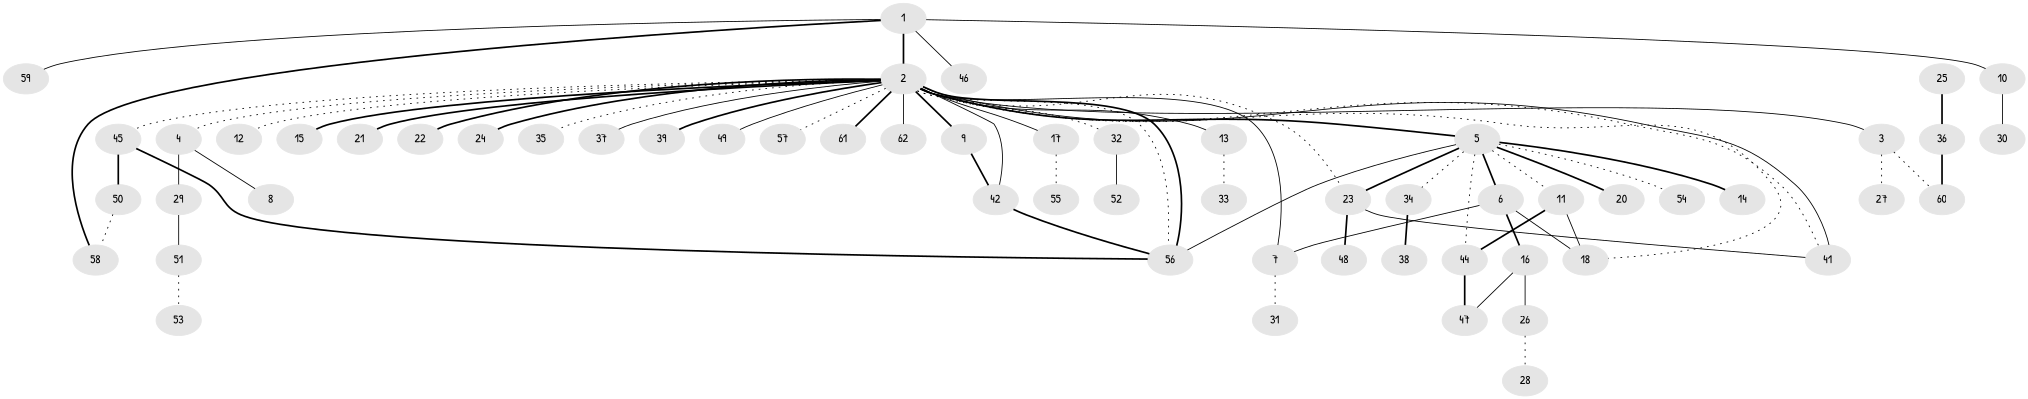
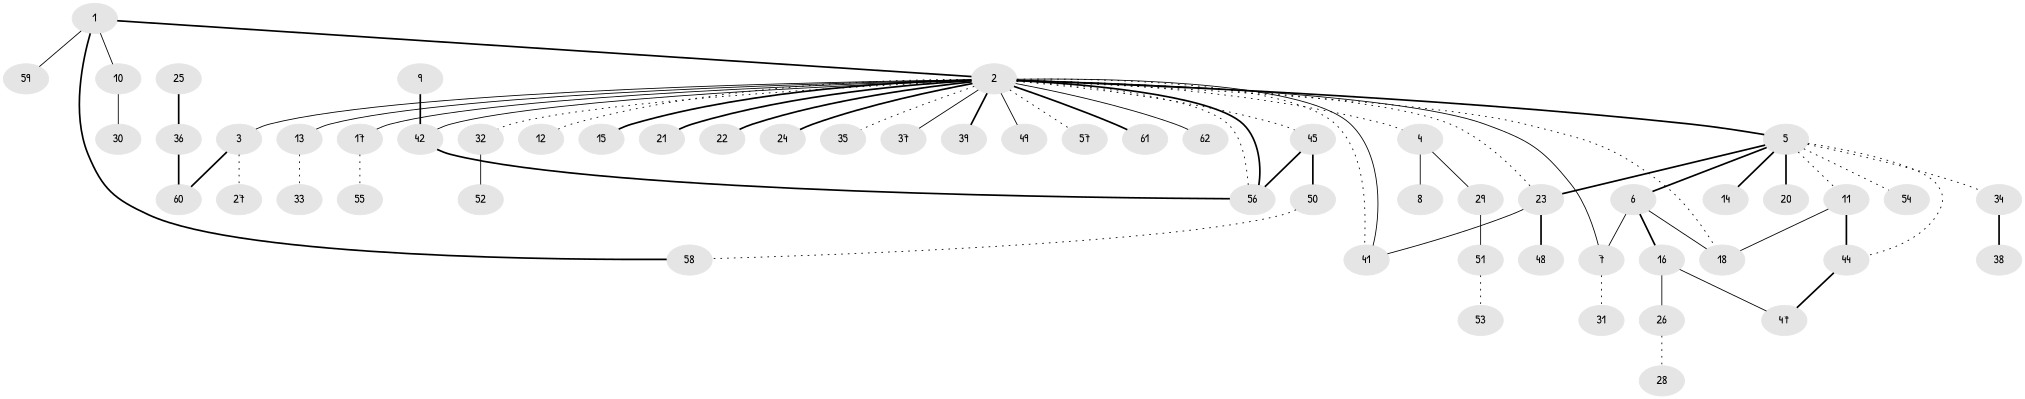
(964, 79) -> none
(934, 109) -> none
(1912, 169) -> (209, 169)
(1317, 185) -> none
